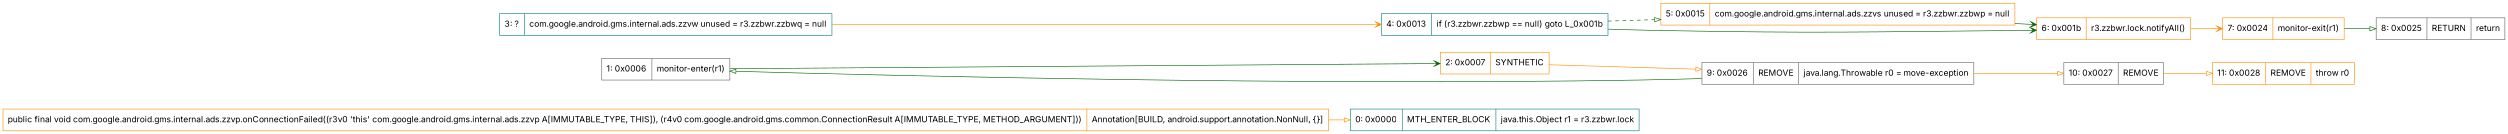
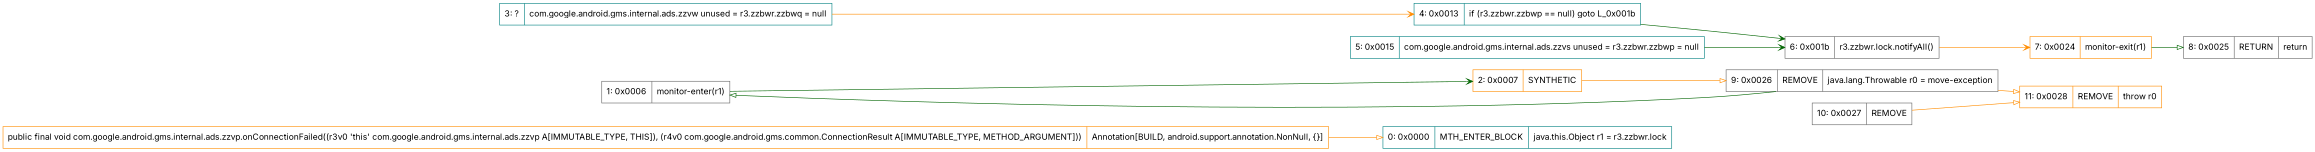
(1838, 14) -> (1527, 47)
(1631, 20) -> none
(2114, 29) -> (1862, 47)
(2016, 73) -> (2006, 91)
